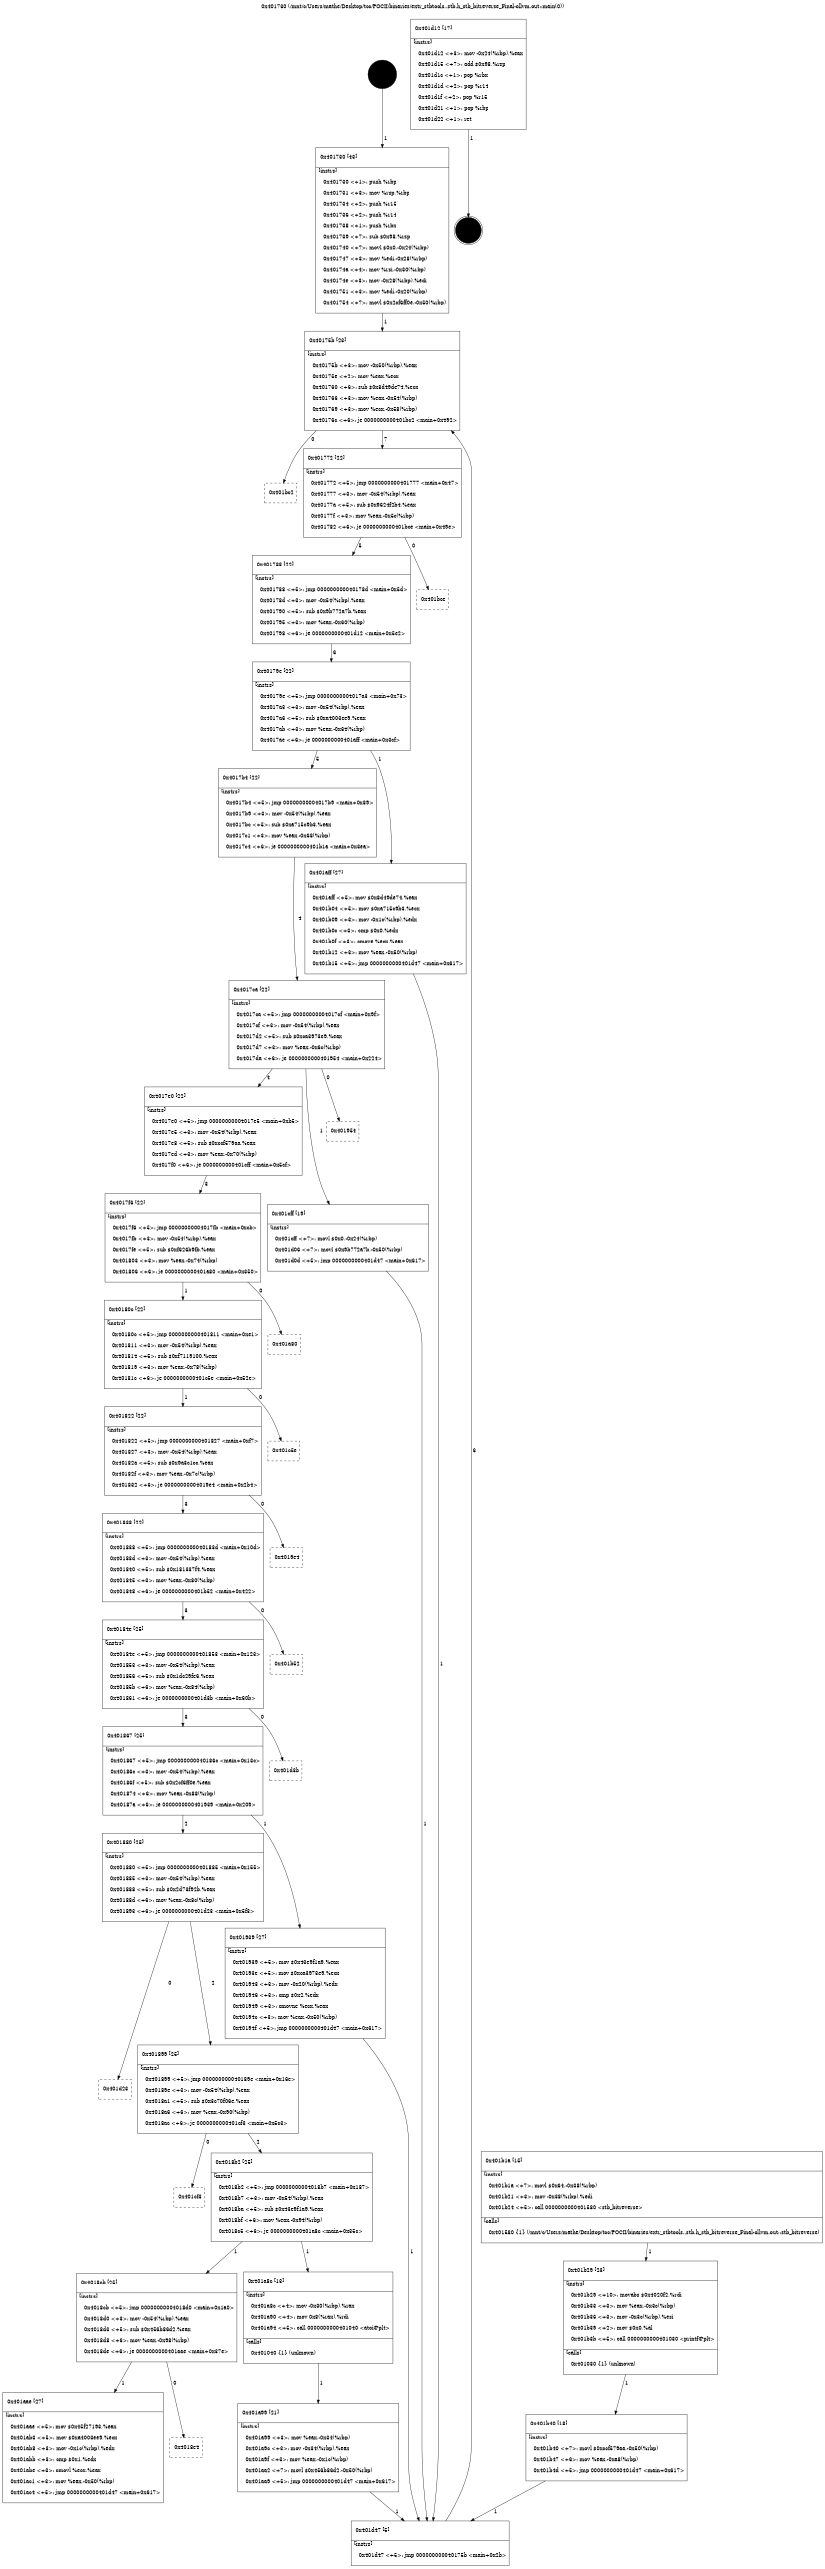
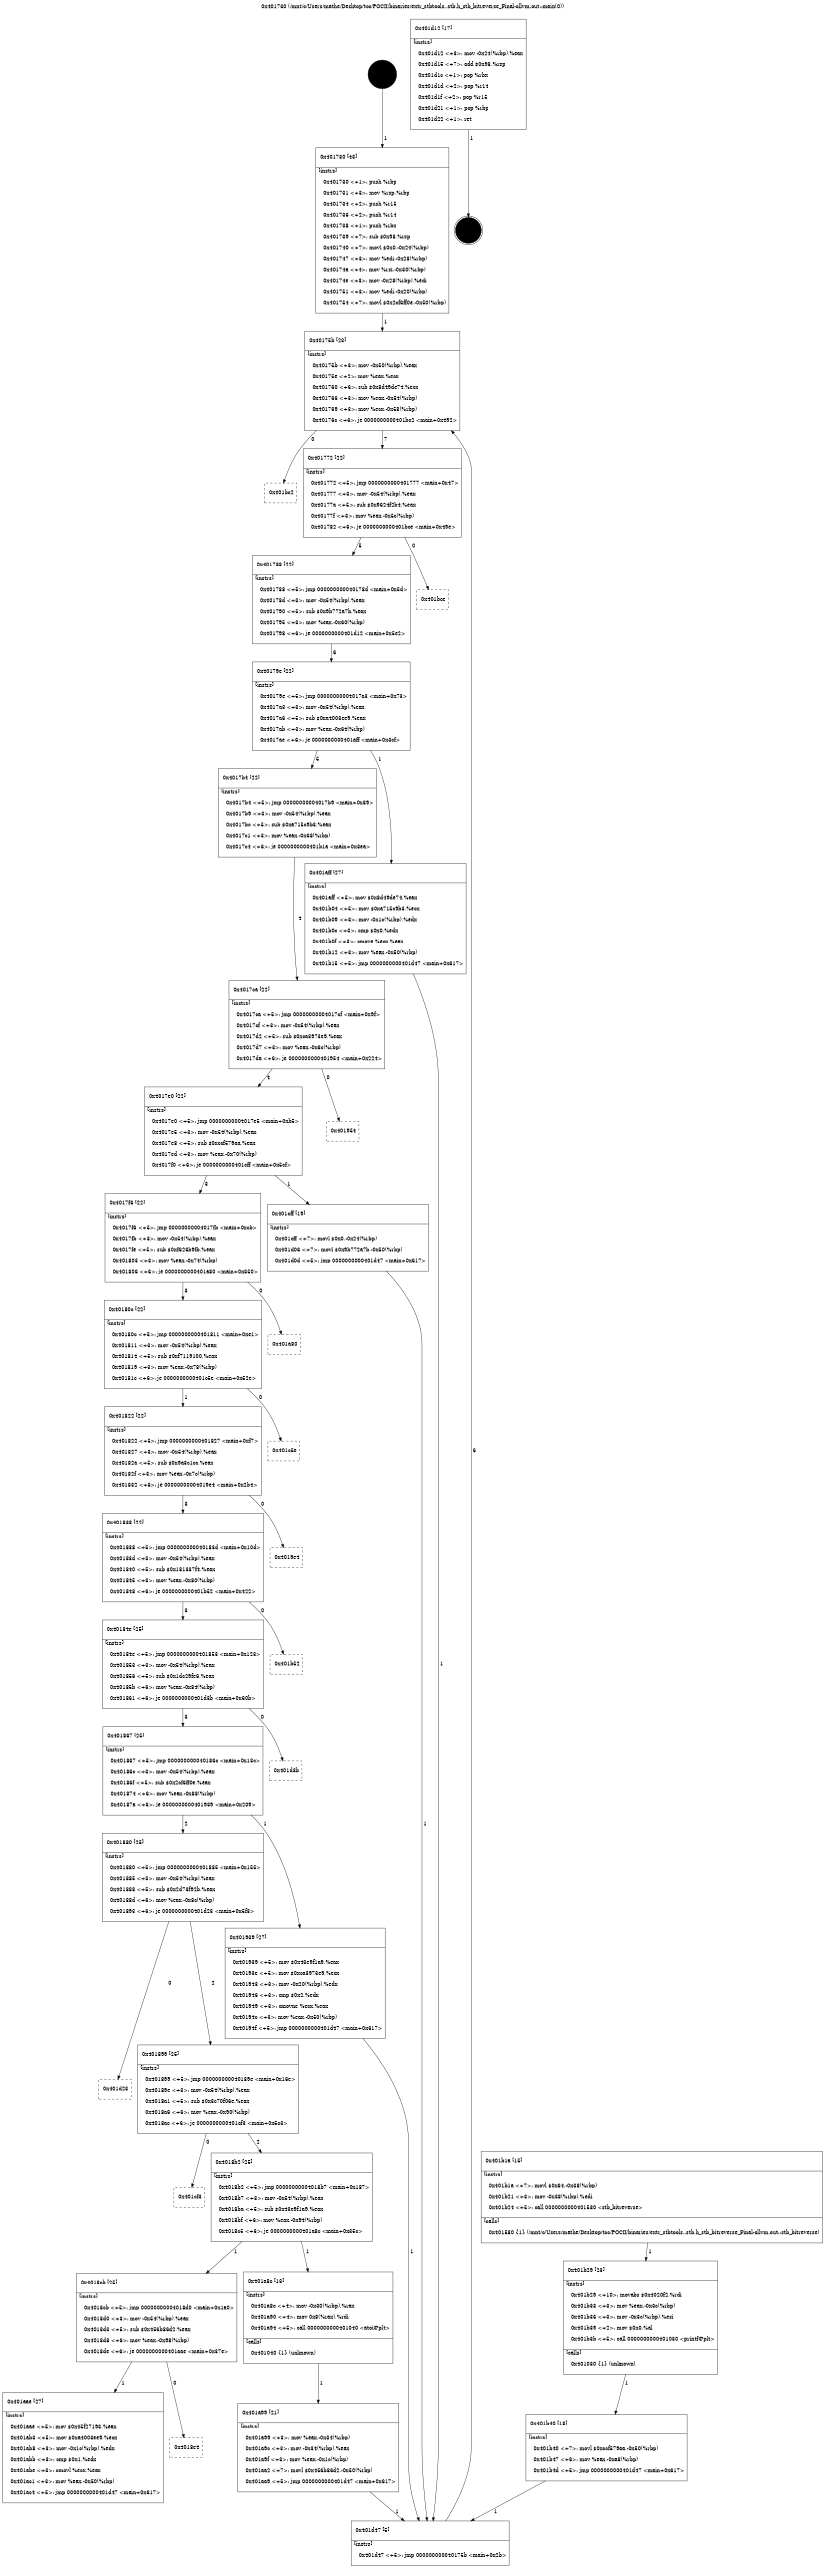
(311, 1136) -> (291, 1189)
(185, 1291) -> (185, 1291)
